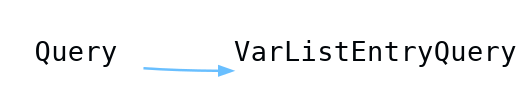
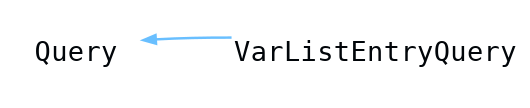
(181, 70) -> (194, 38)
